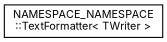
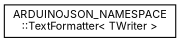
(84, 21) -> (90, 21)
